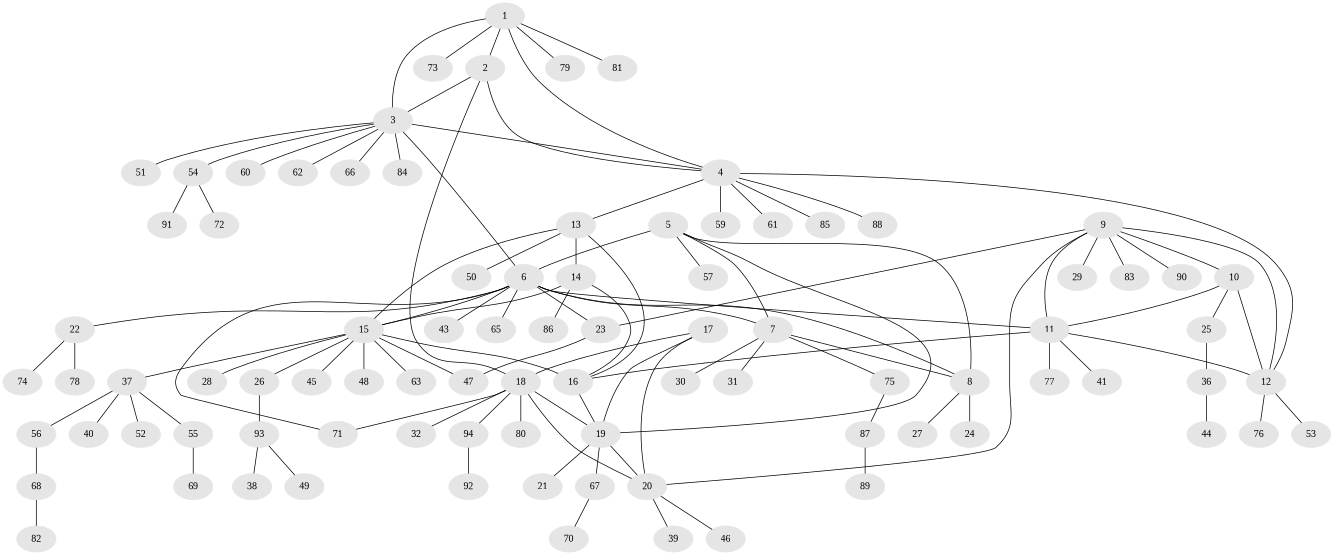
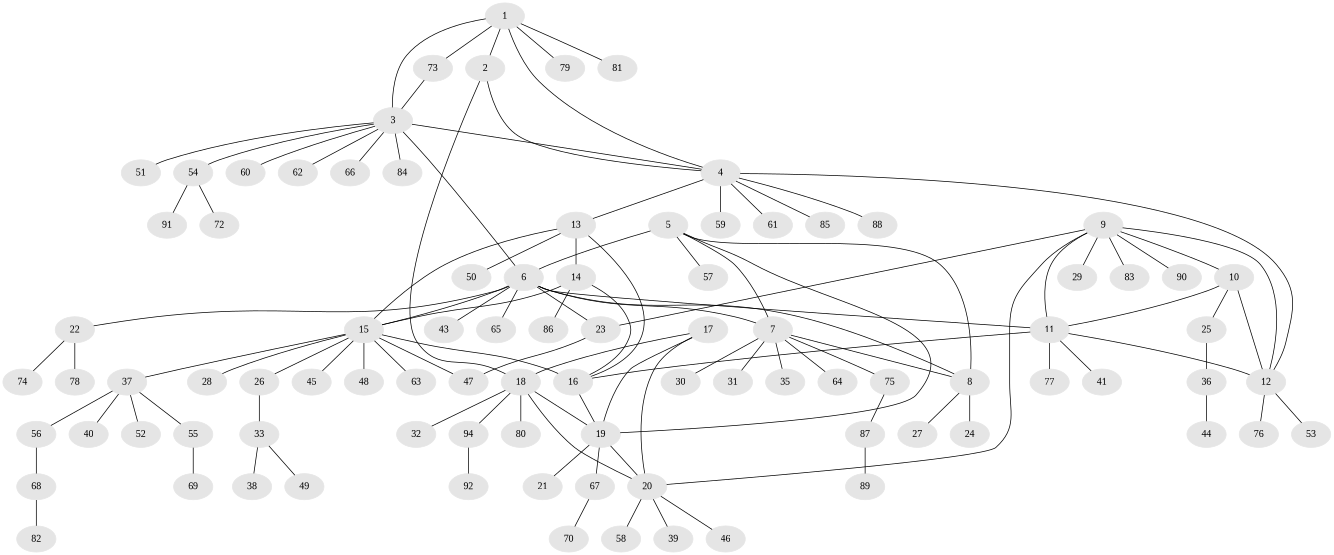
(439, 94) -> (413, 94)
none -> (785, 382)
none -> (838, 382)
(259, 434) -> (259, 434)
(338, 434) -> none
none -> (621, 539)
